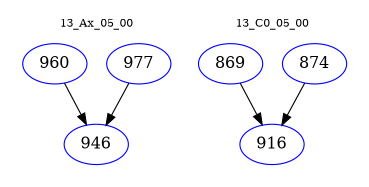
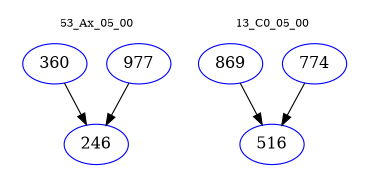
(97, 24) -> (97, 24)
(55, 64) -> (55, 64)
(315, 64) -> (315, 64)
(96, 144) -> (96, 144)
(272, 144) -> (272, 144)
